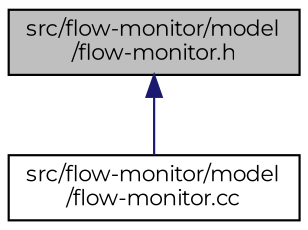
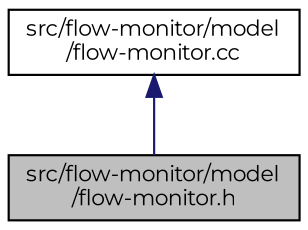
(154, 126) -> (154, 126)
